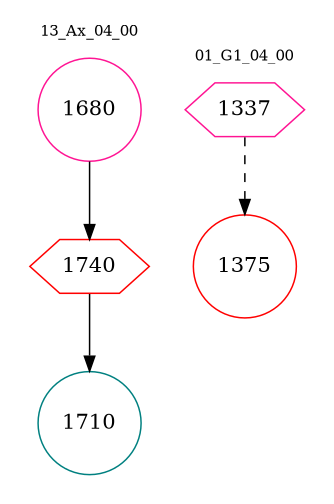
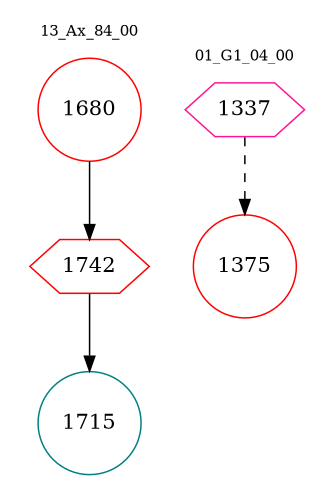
(90, 32) -> (90, 32)
(90, 110) -> (90, 110)
(90, 266) -> (90, 266)
(90, 423) -> (90, 423)
